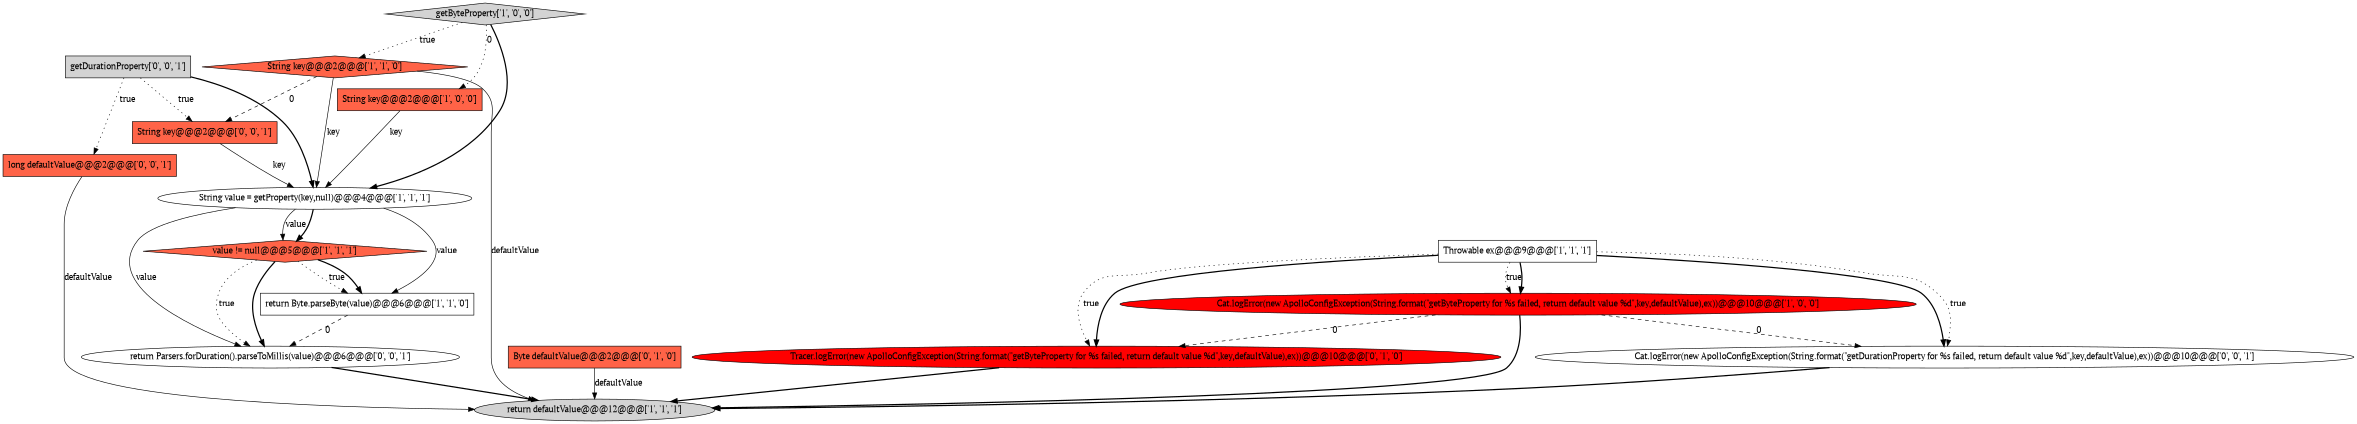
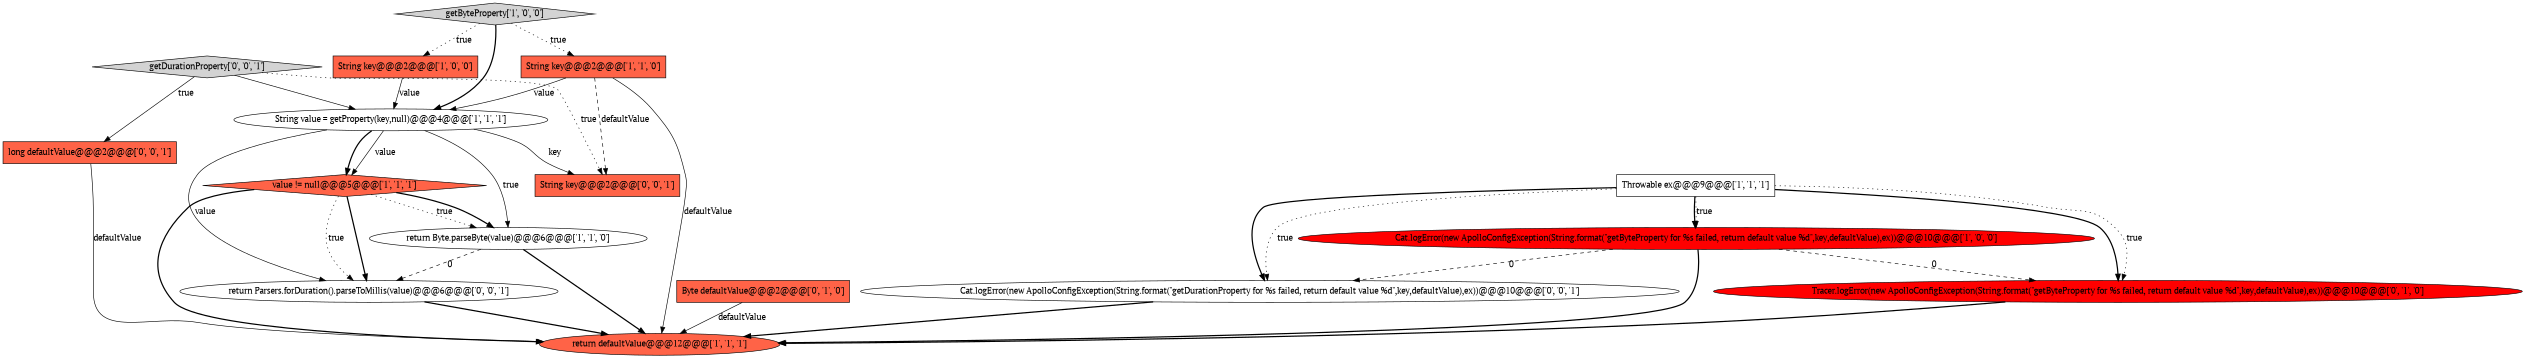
(489, 40) -> (464, 40)
(128, 67) -> (207, 67)
(335, 67) -> (593, 67)
(292, 100) -> (625, 120)
(269, 110) -> (292, 91)
(110, 113) -> (152, 107)
(333, 133) -> (544, 93)
(396, 133) -> (410, 93)
(254, 165) -> (524, 145)
(447, 251) -> (511, 186)
none -> (582, 290)
(367, 304) -> (508, 238)
none -> (265, 326)
(595, 410) -> (660, 344)
